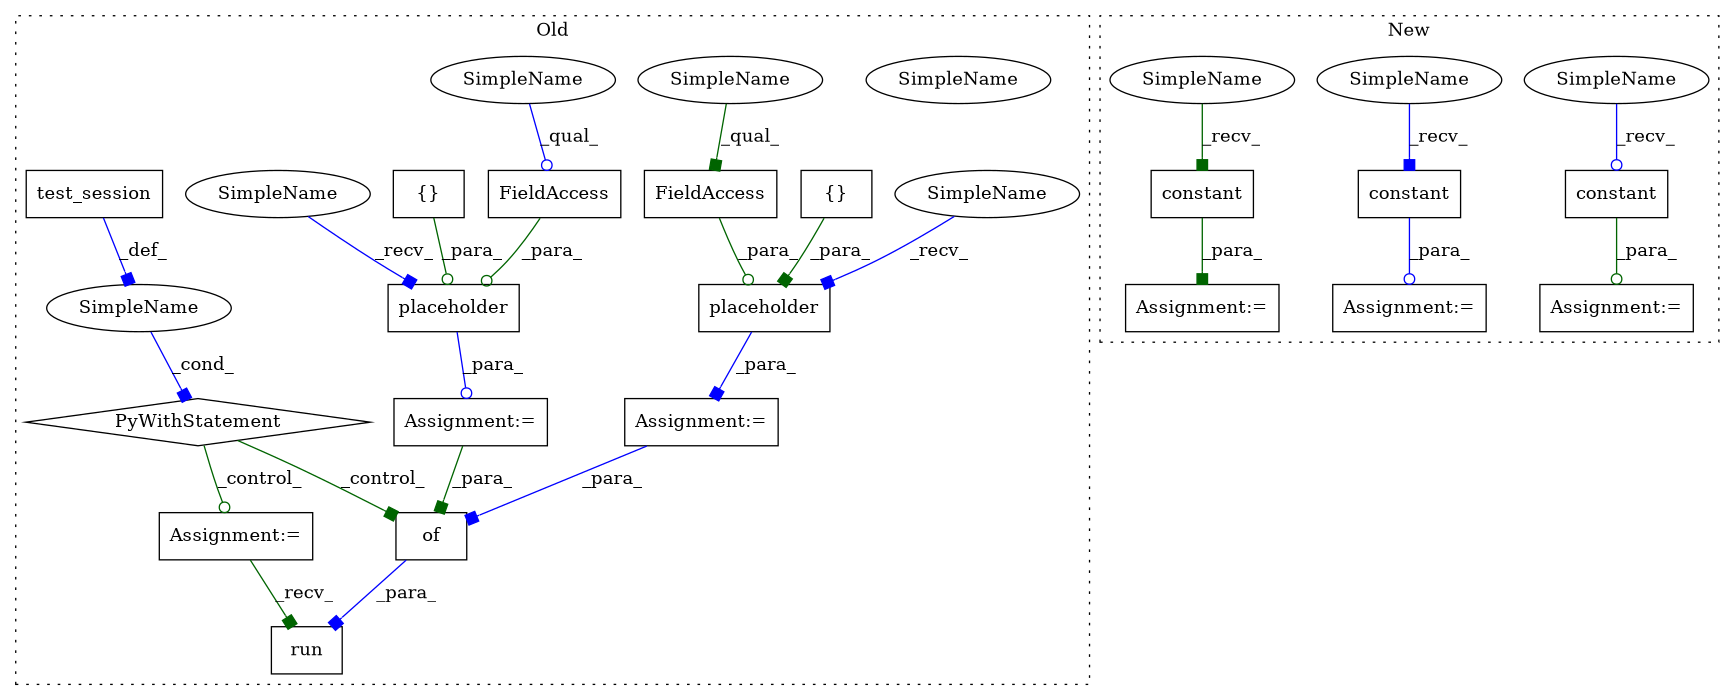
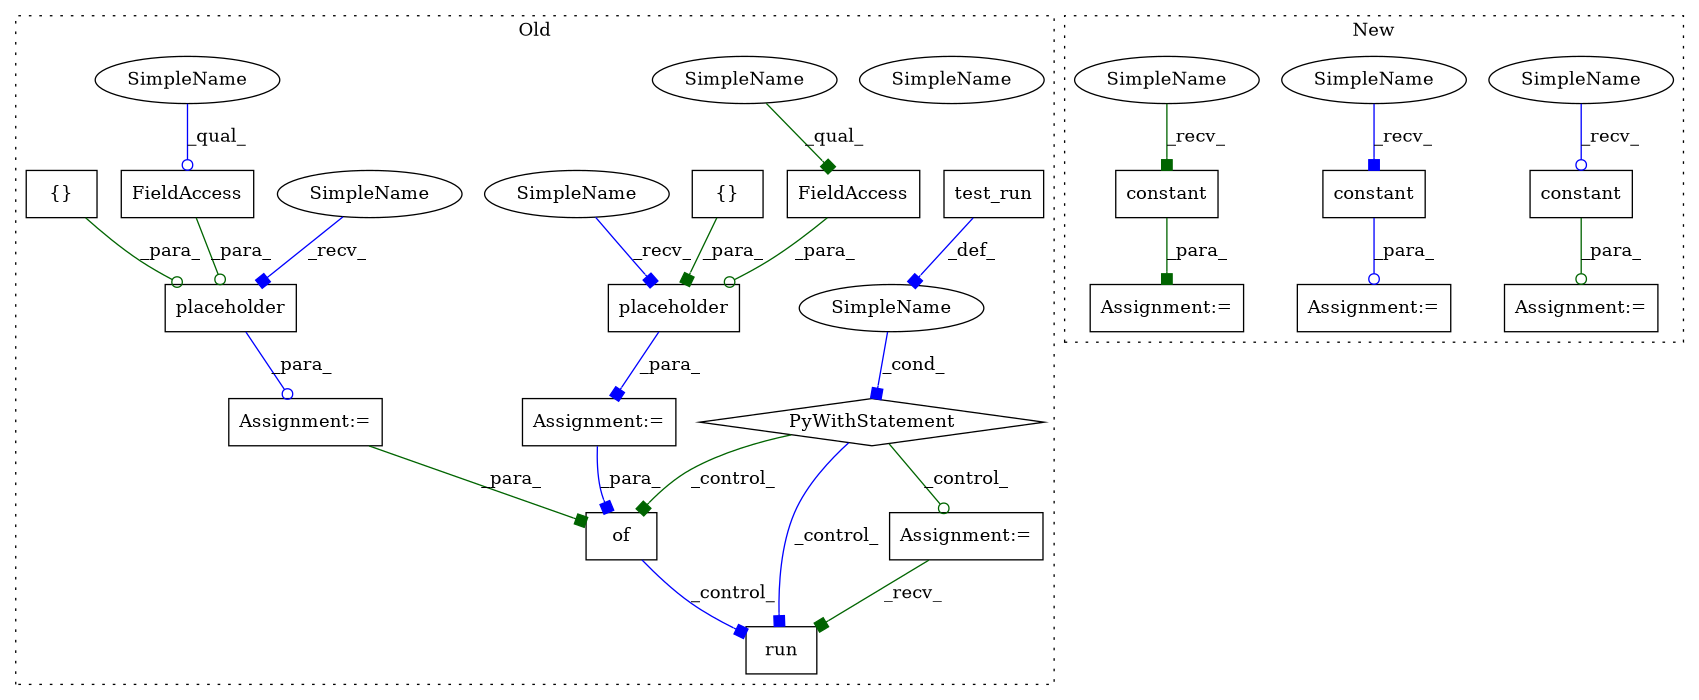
(94, 194) -> (994, 194)
none -> (792, 519)
(406, 593) -> (733, 593)
